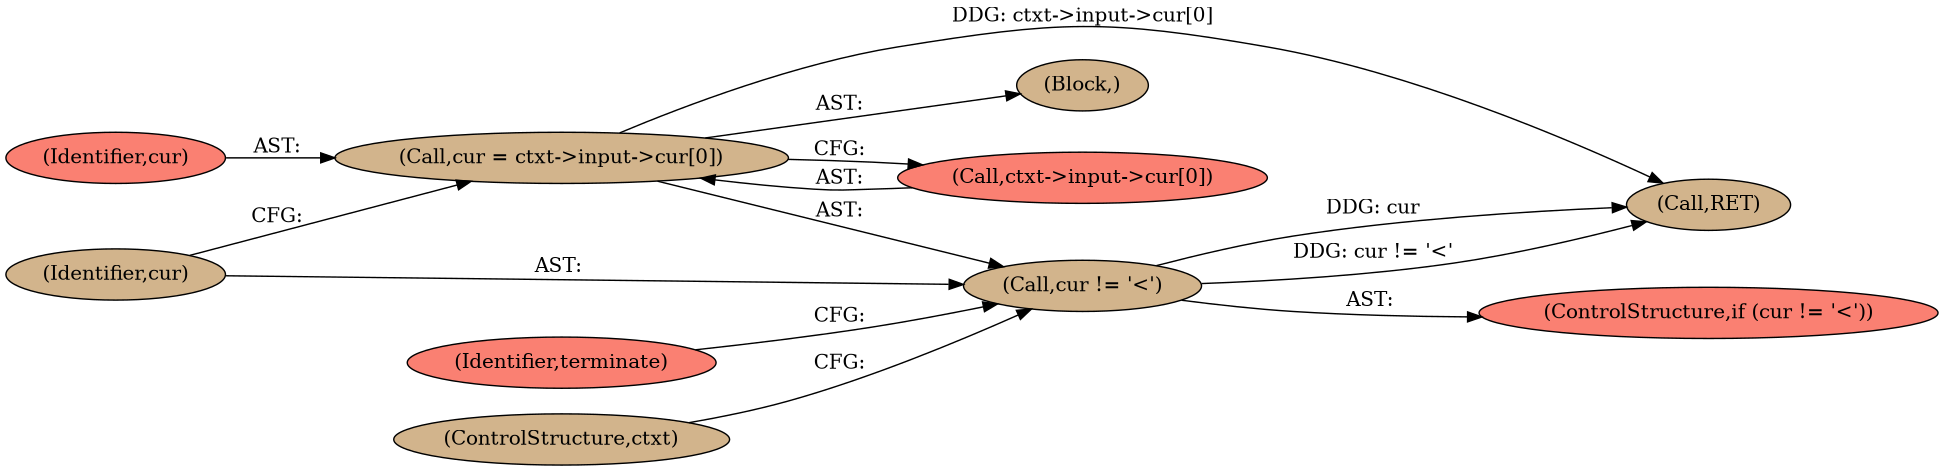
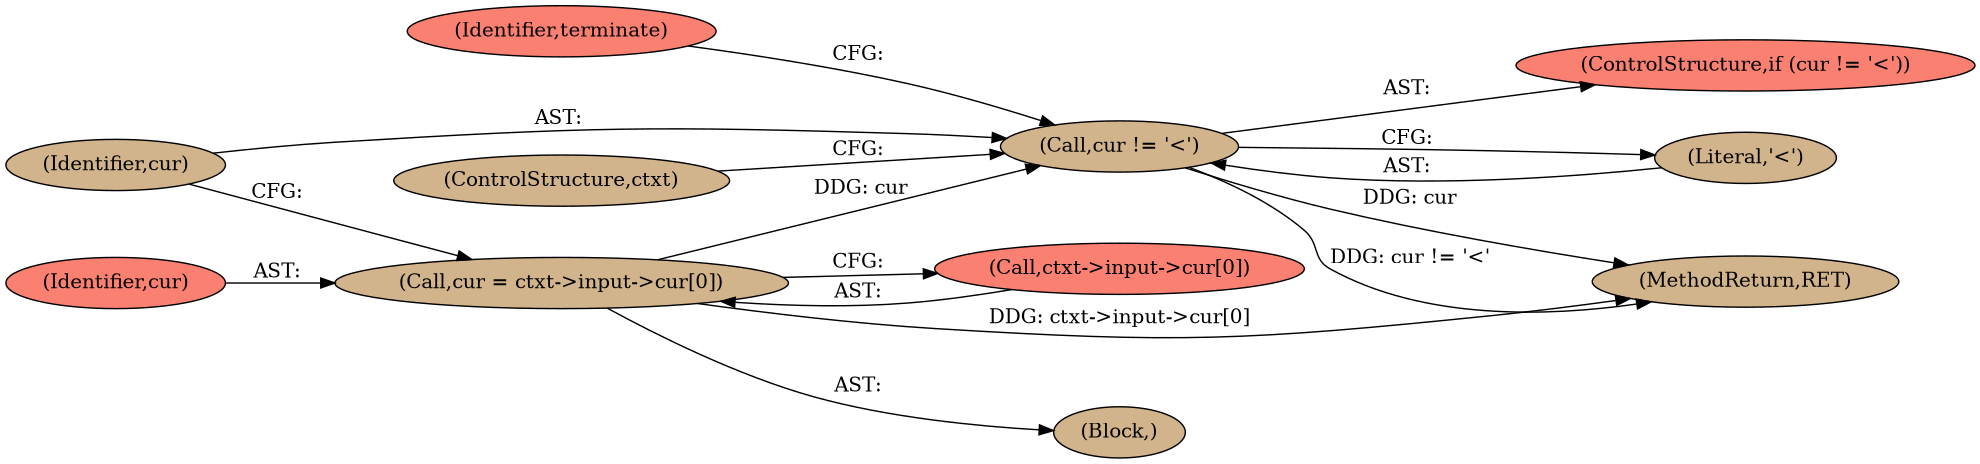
none -> (1745, 158)
(1709, 205) -> (1745, 282)
(843, 211) -> (861, 188)
